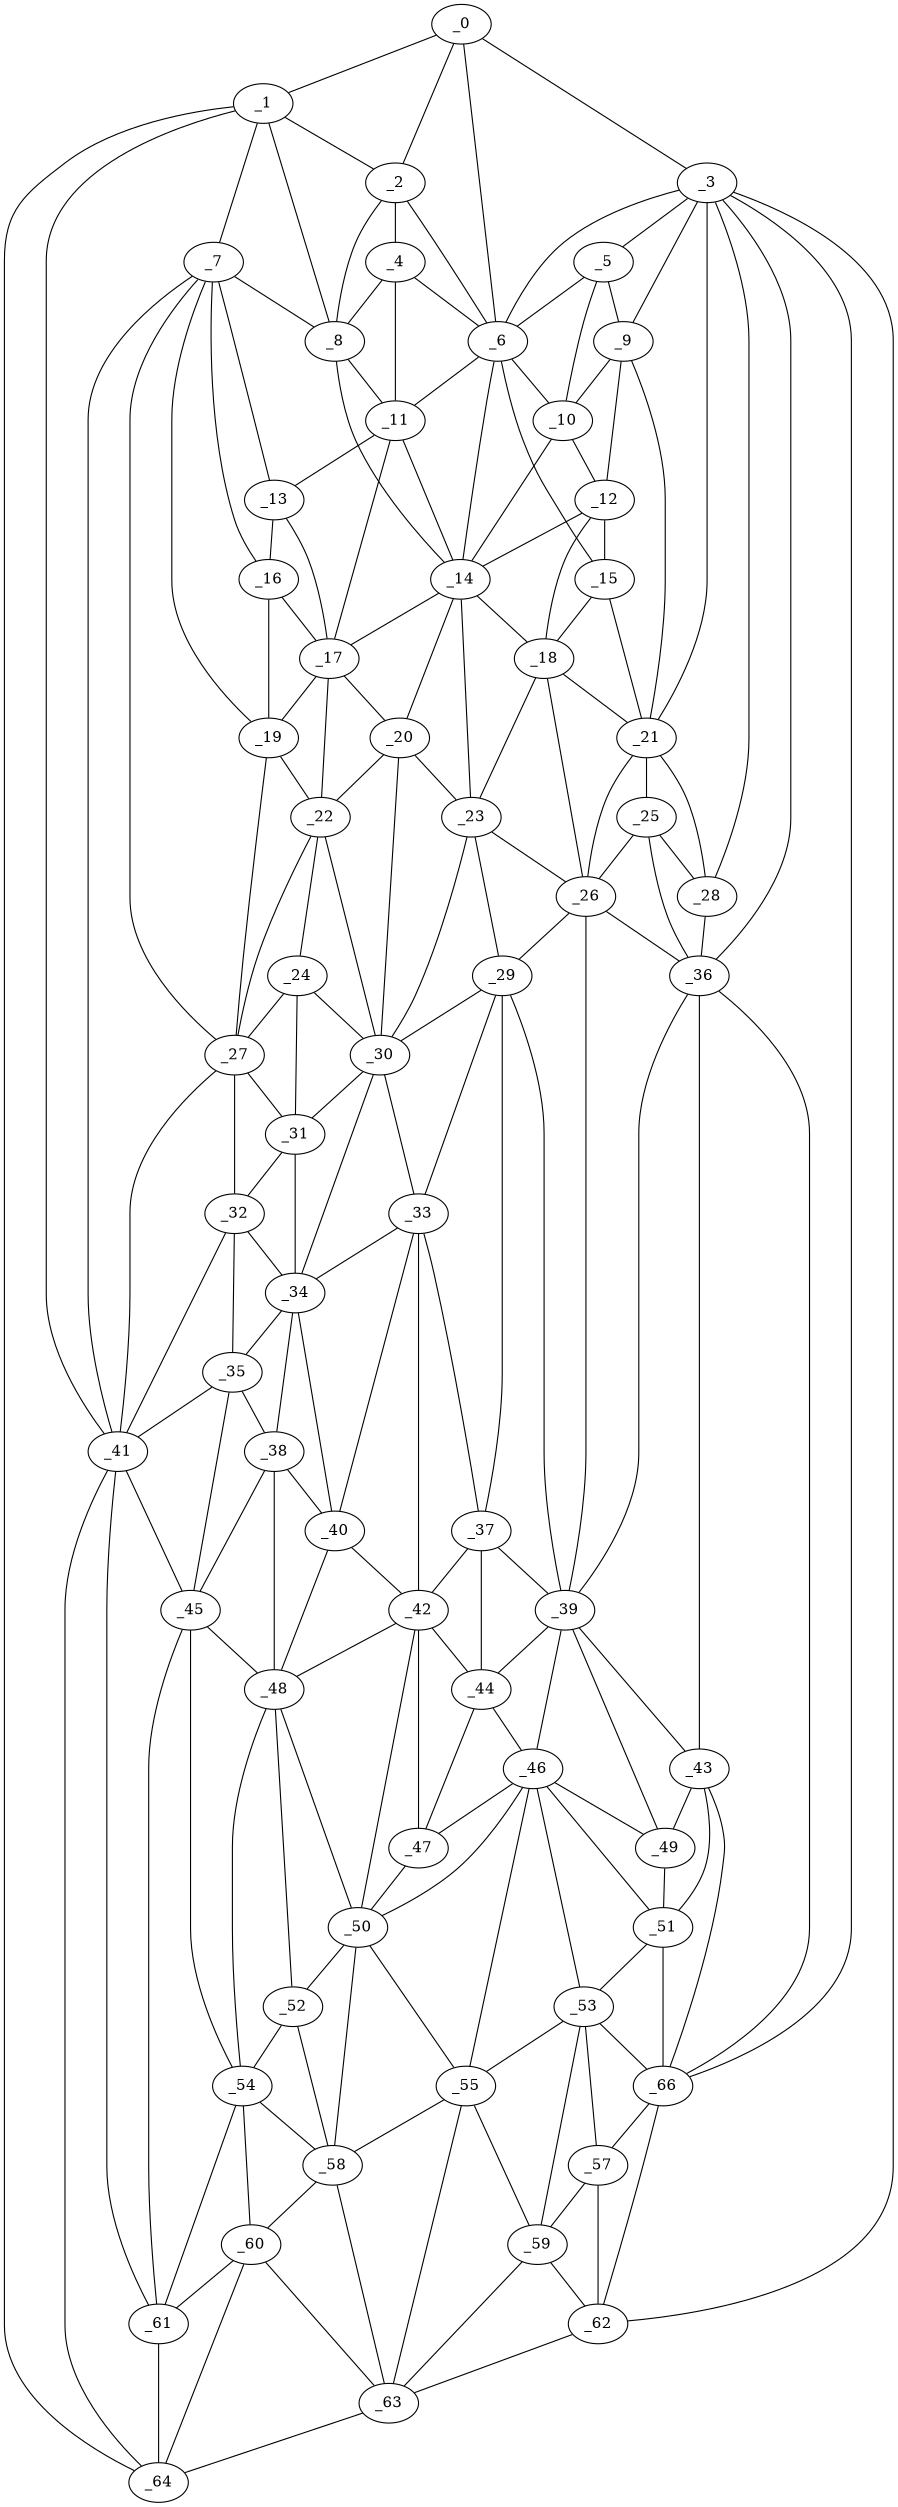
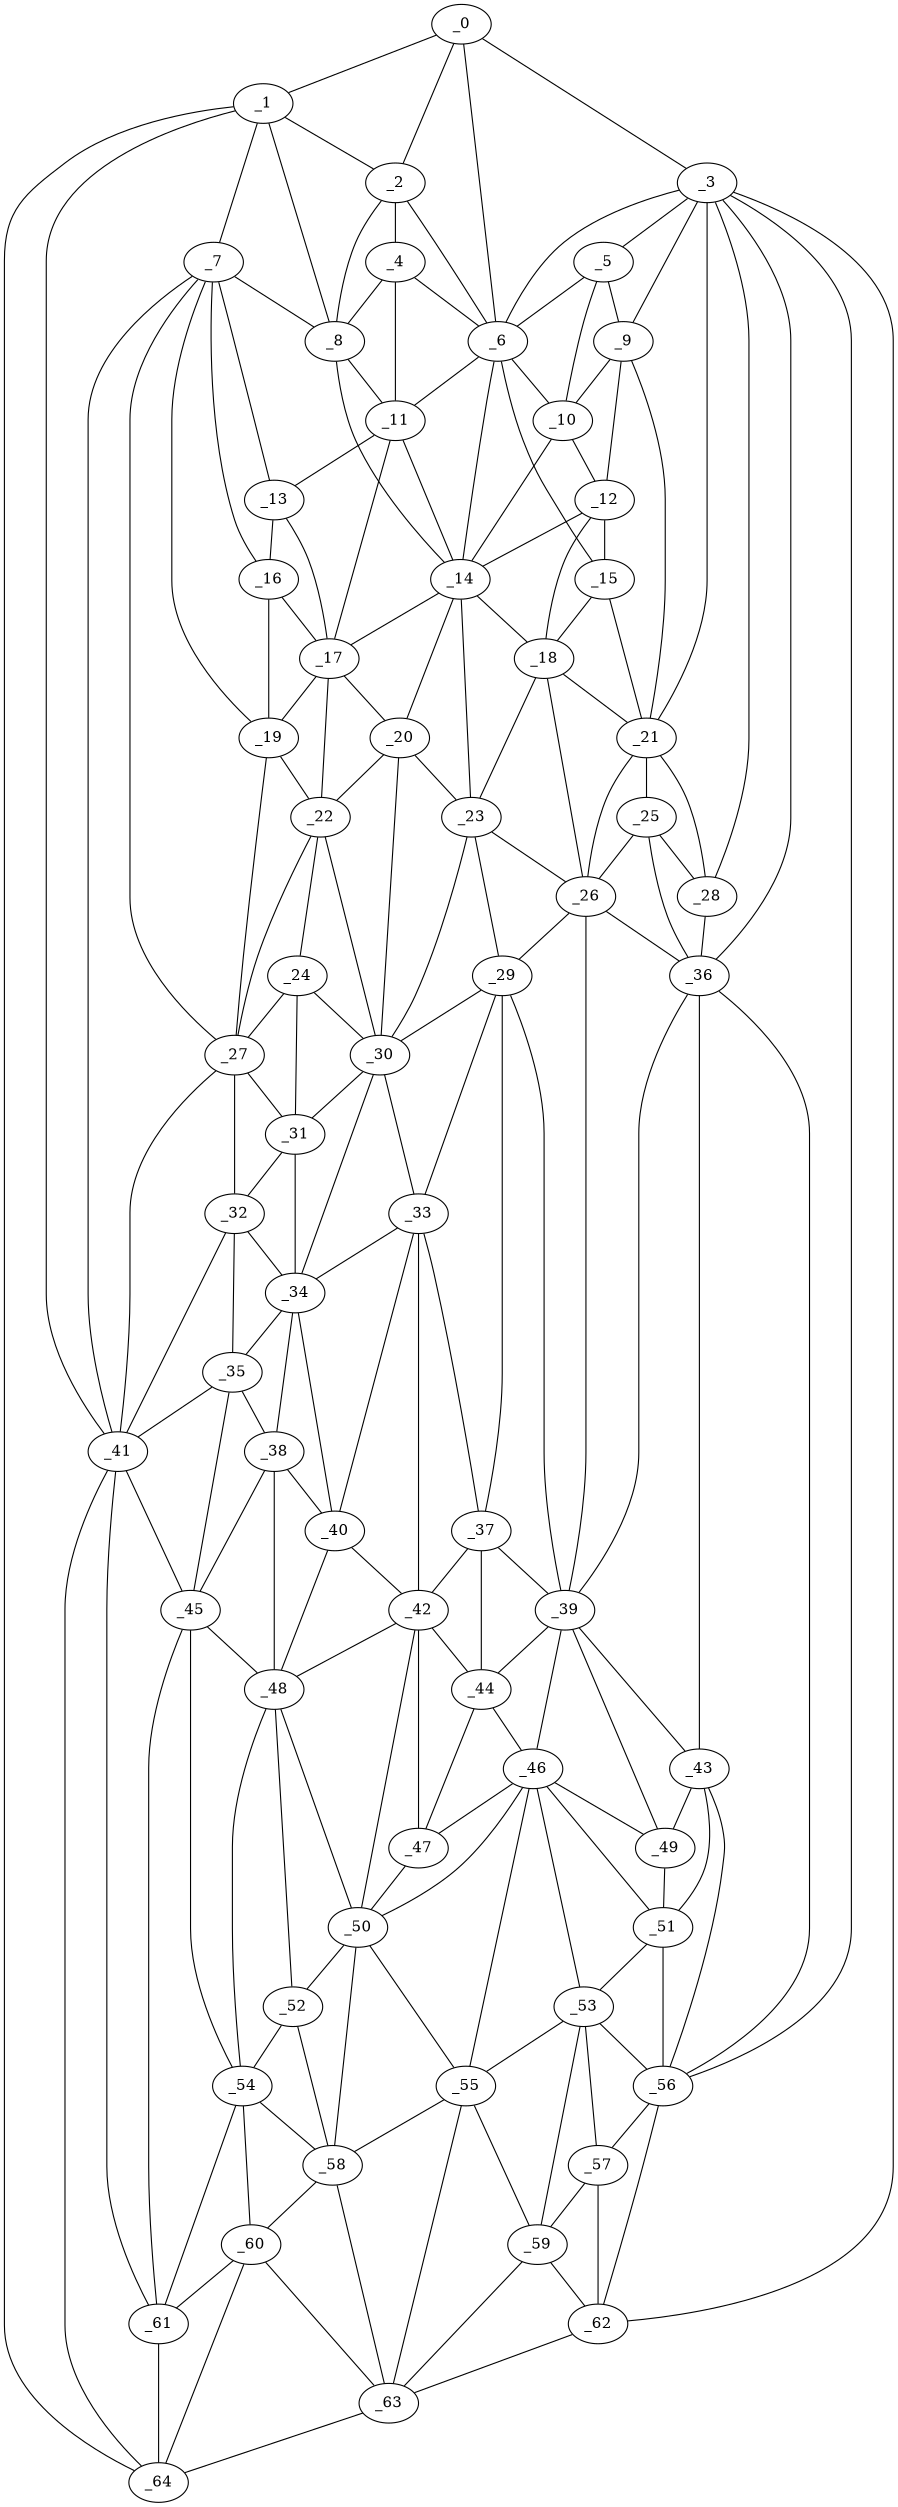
(663, 2086) -> (663, 2086)
